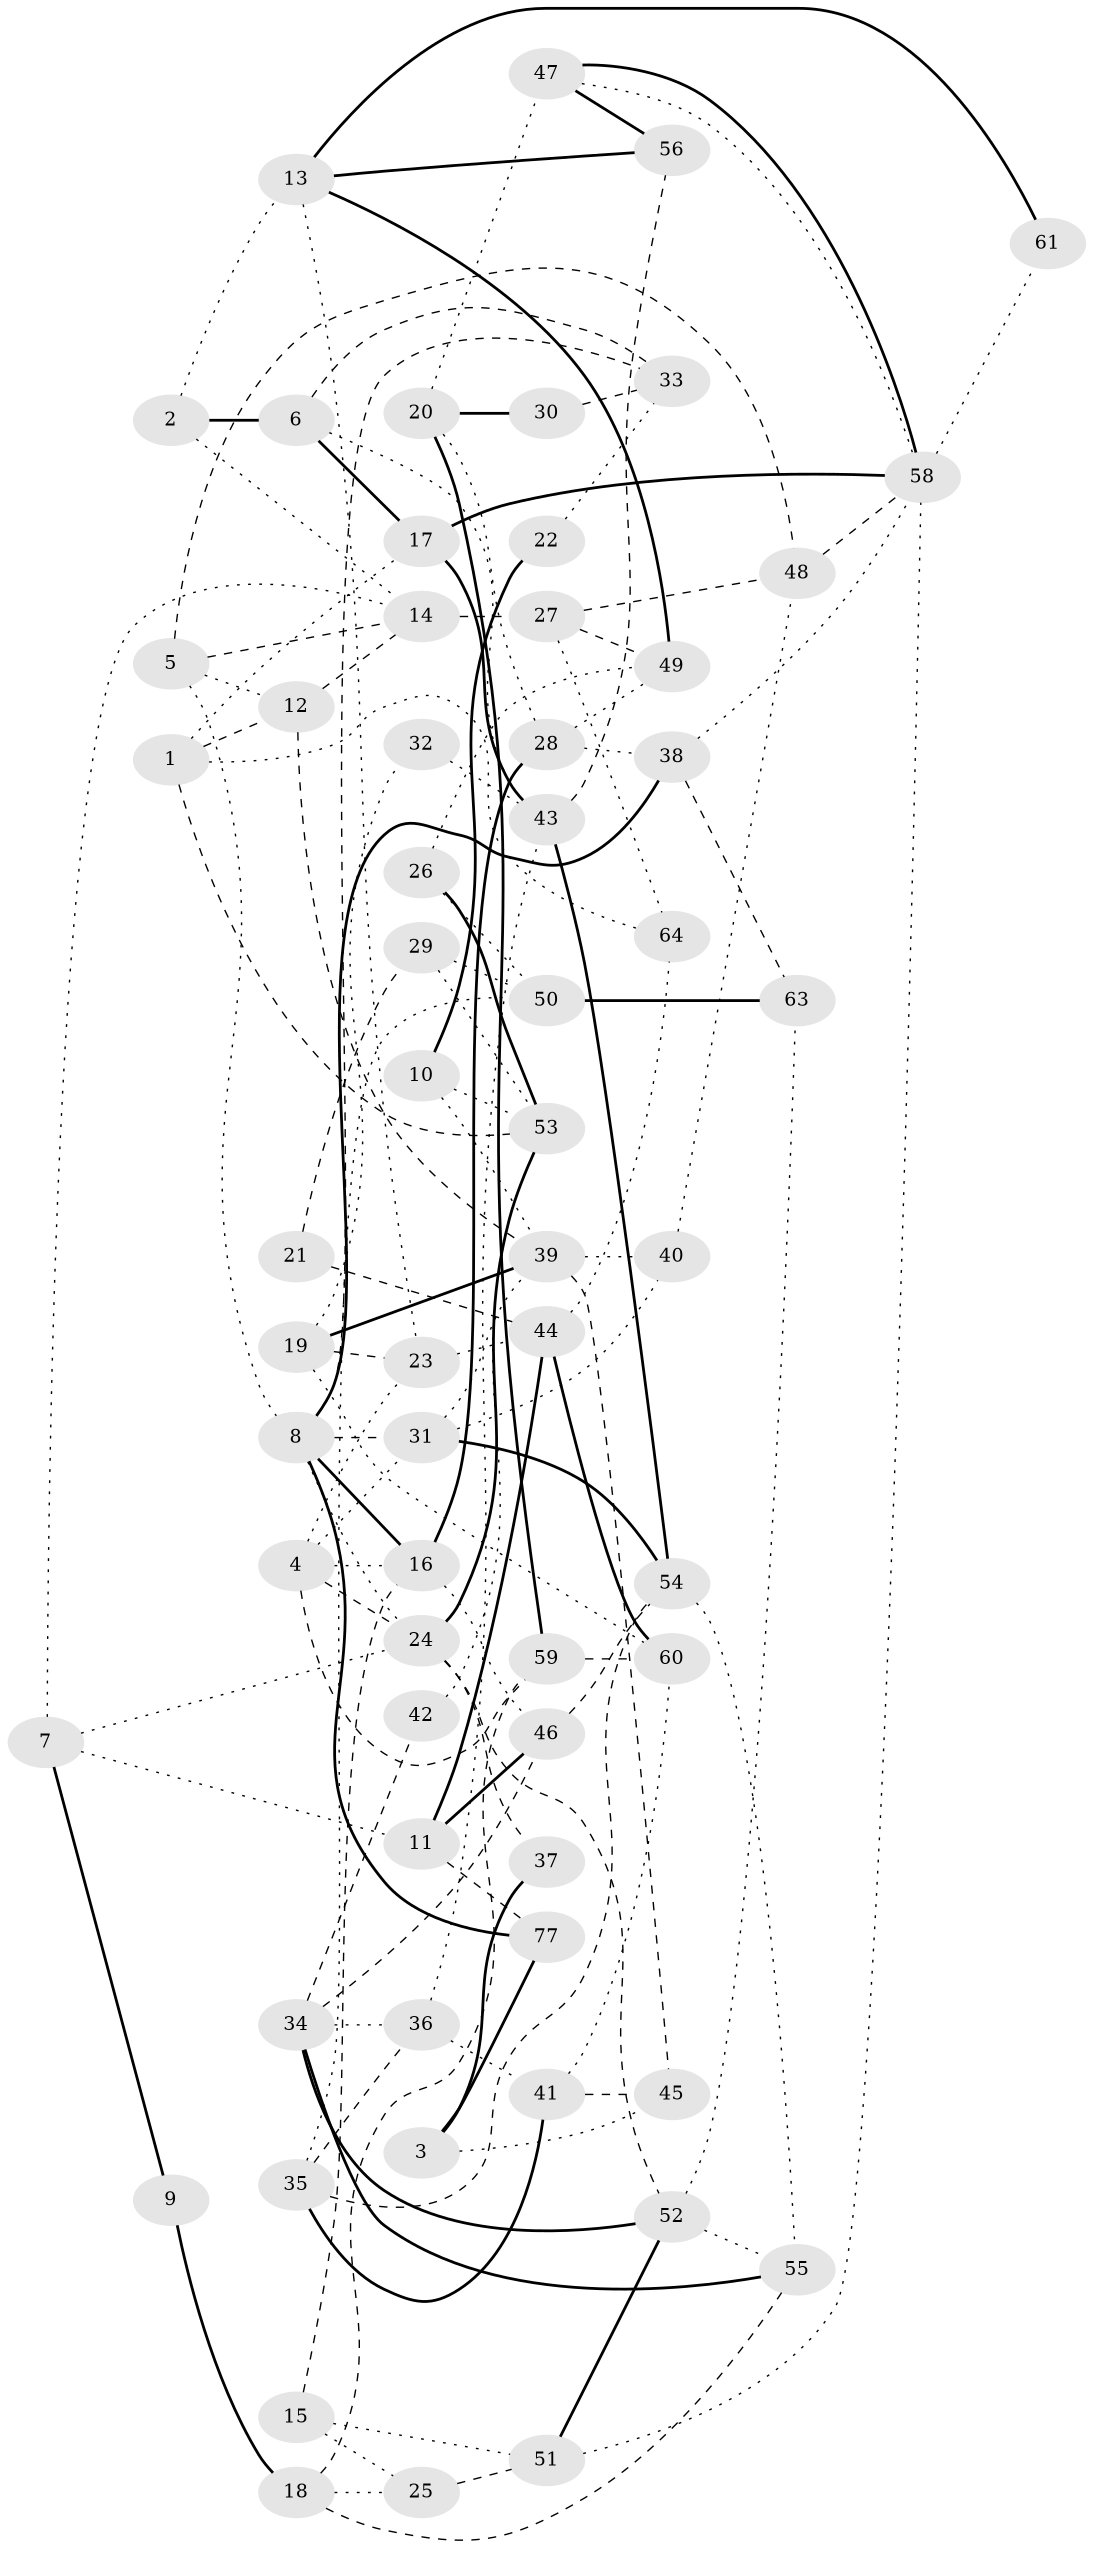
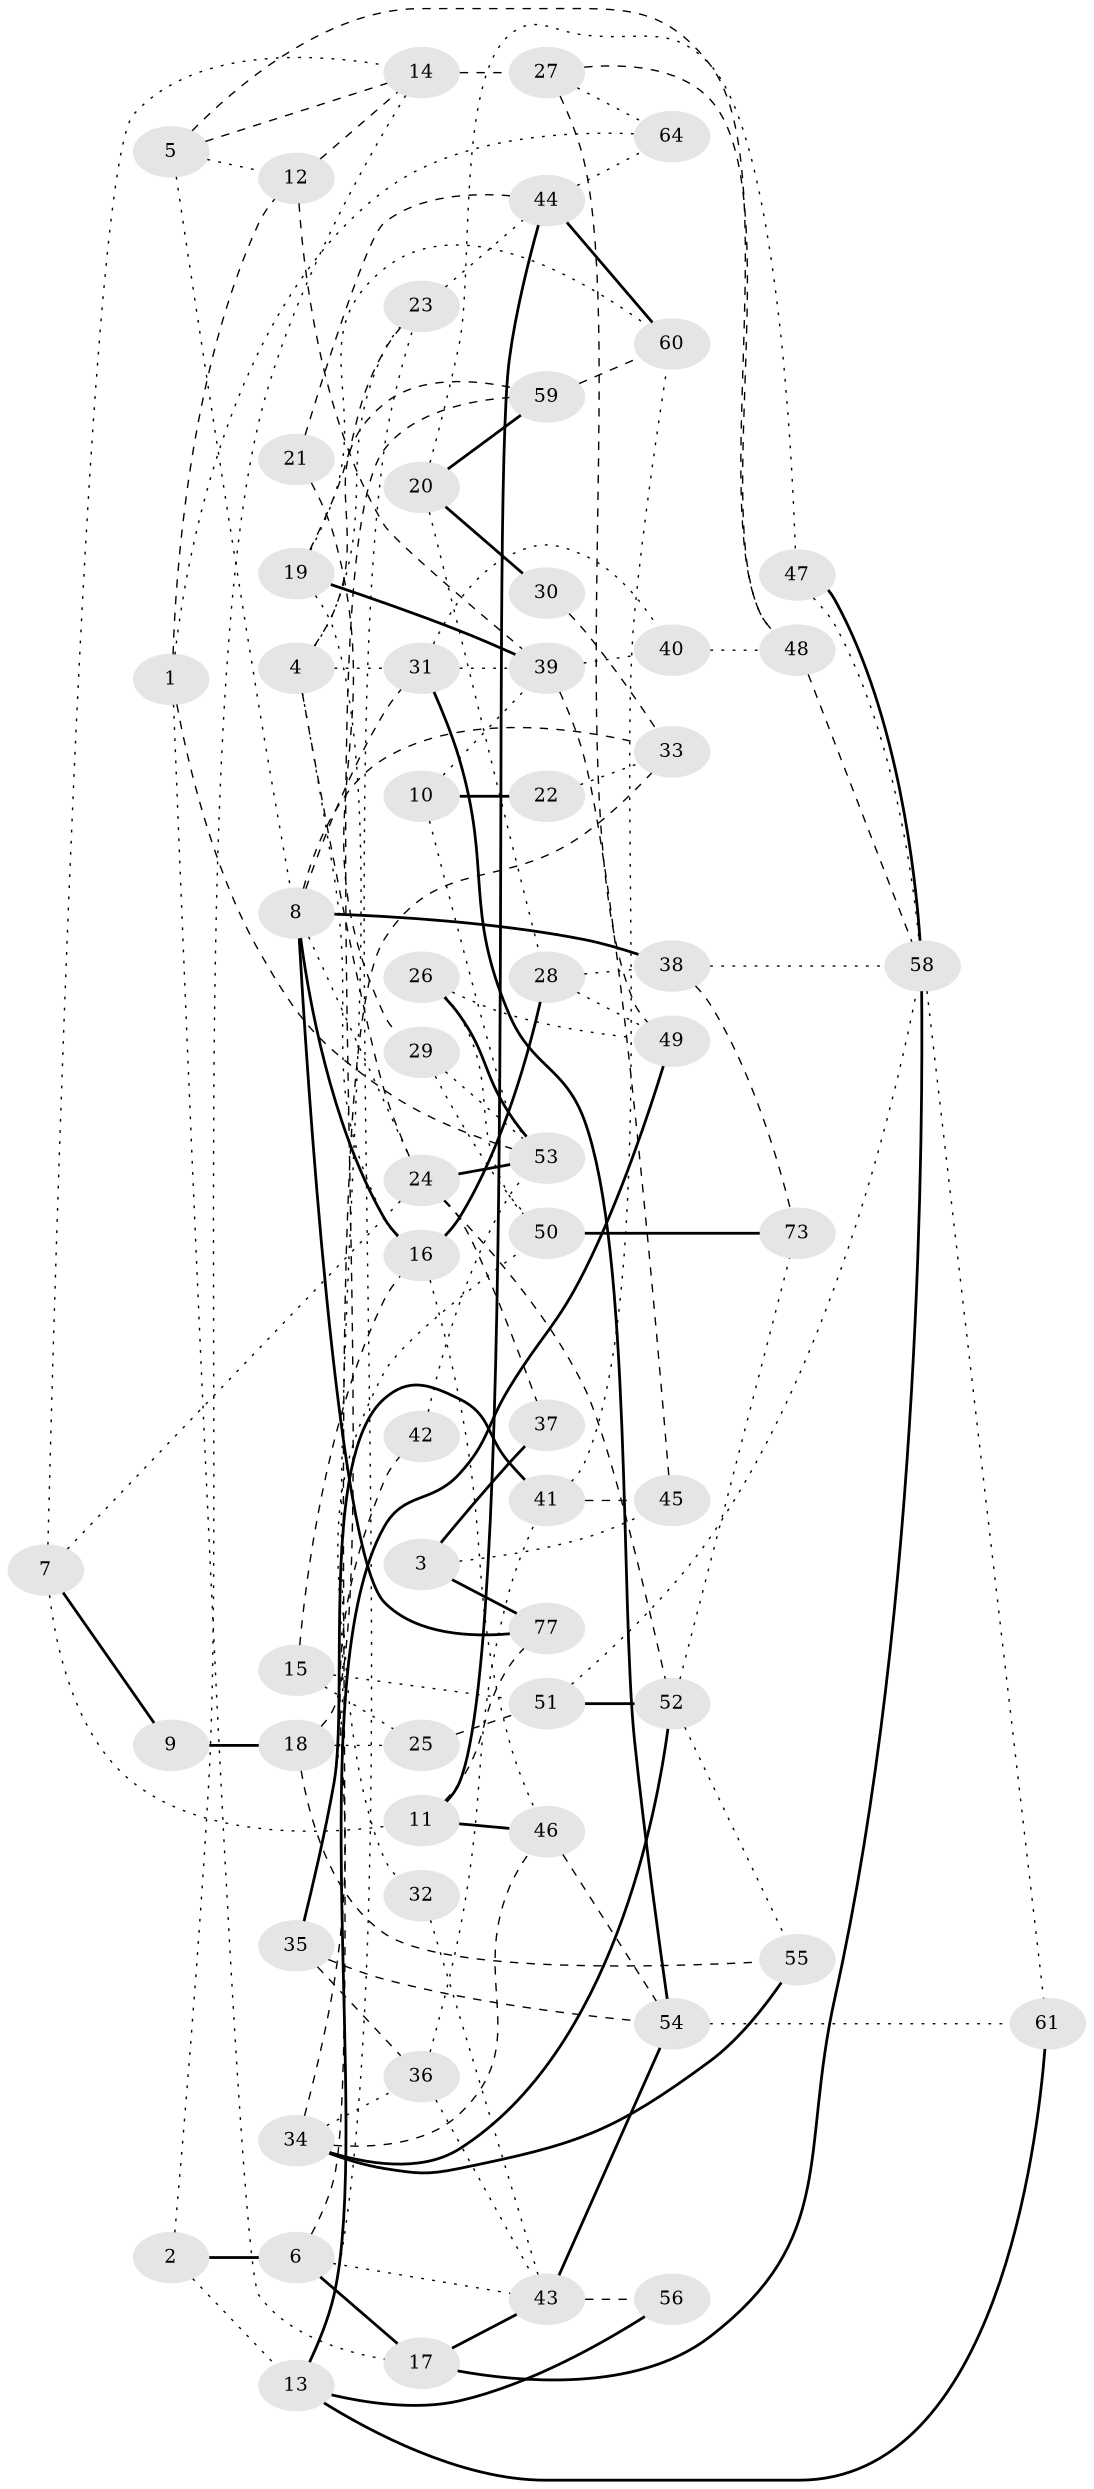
(610, 112) -> none
(797, 1001) -> (797, 1233)
(769, 1919) -> (860, 2024)
